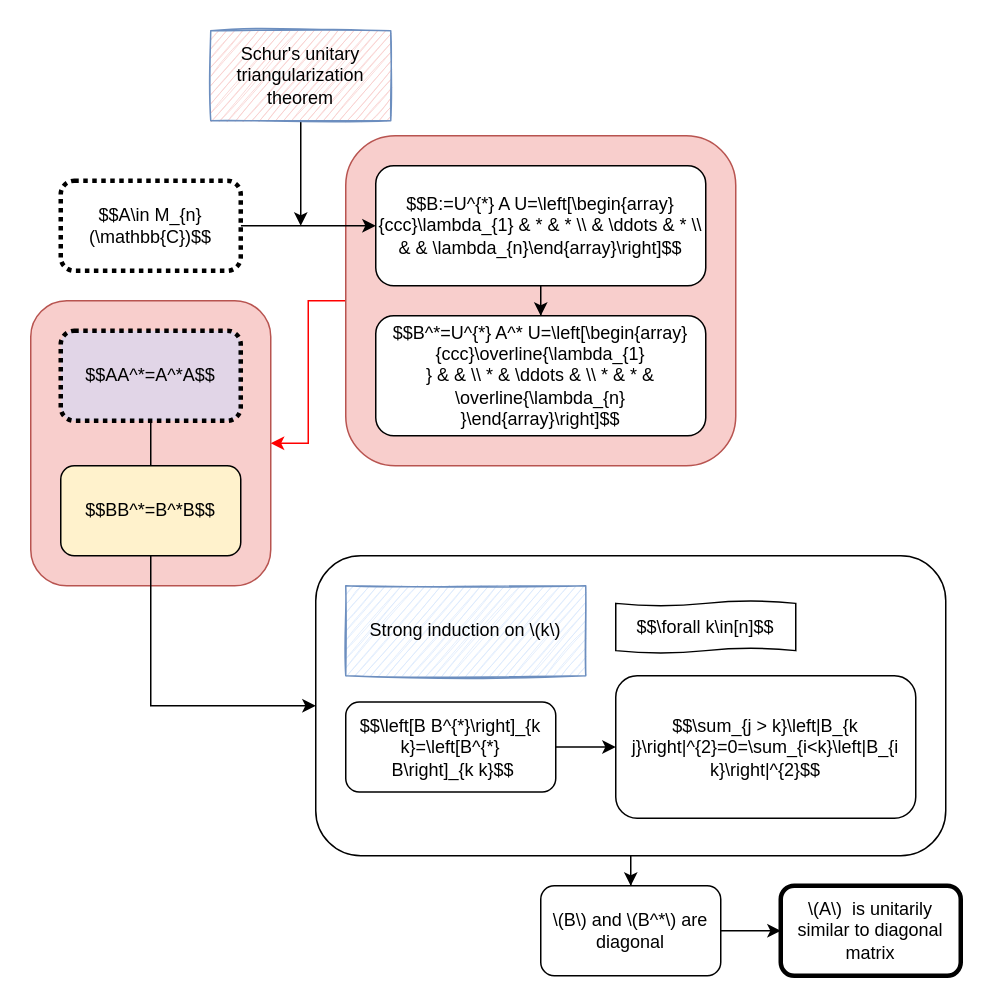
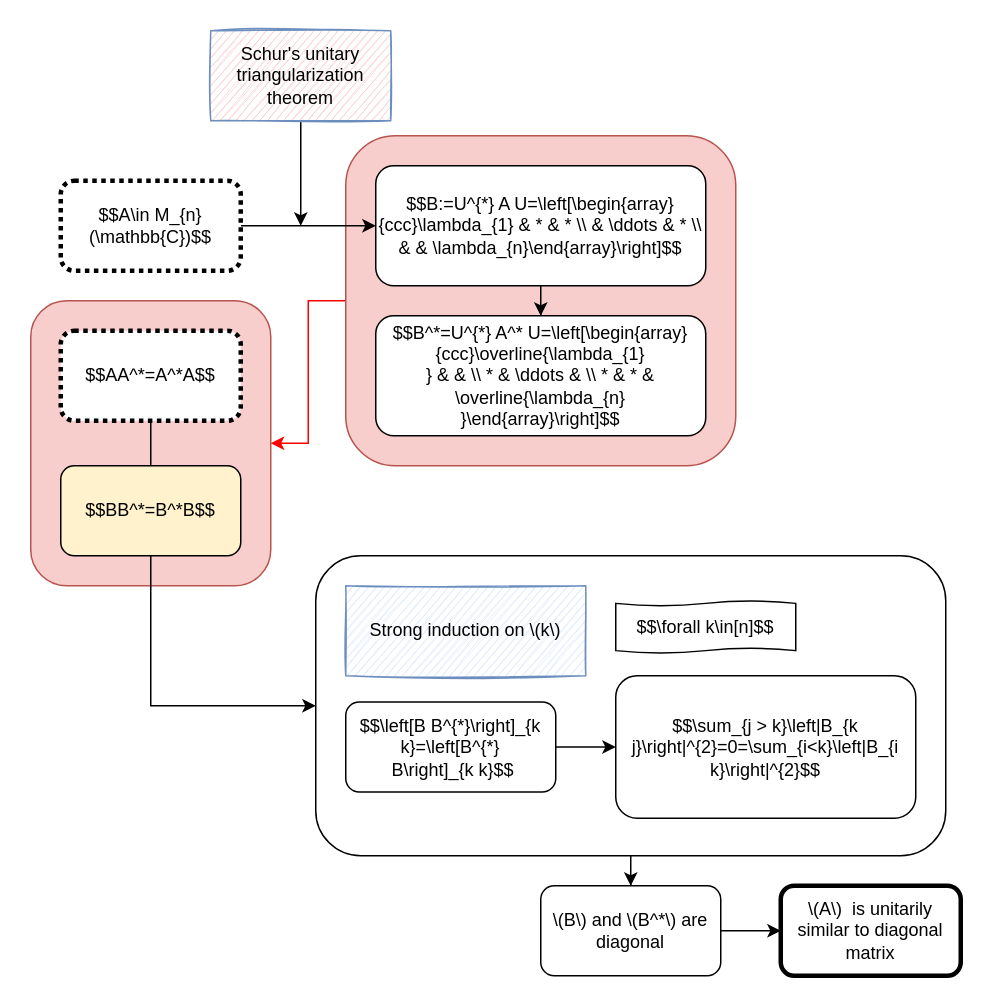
(151, 376) -> (151, 376)
